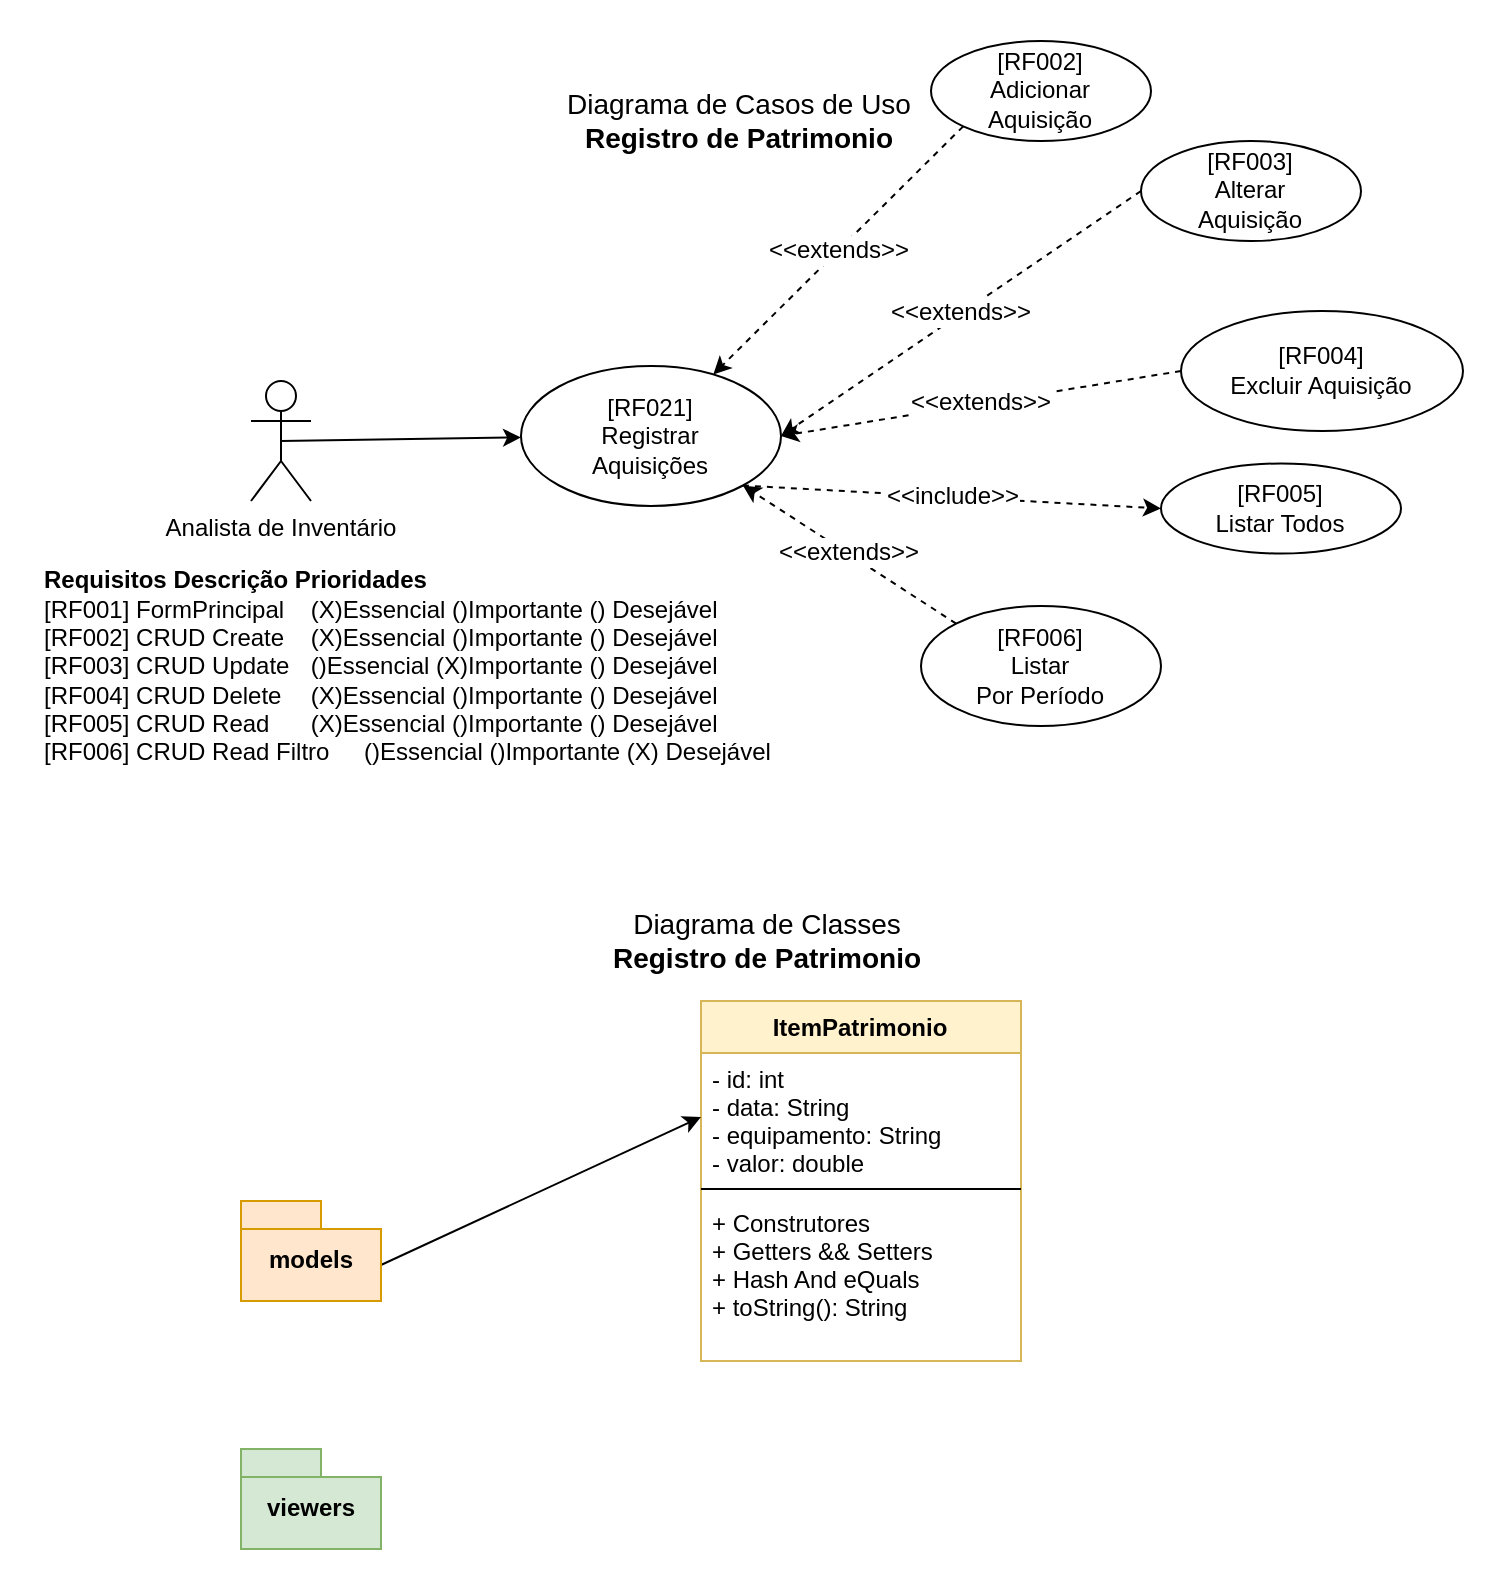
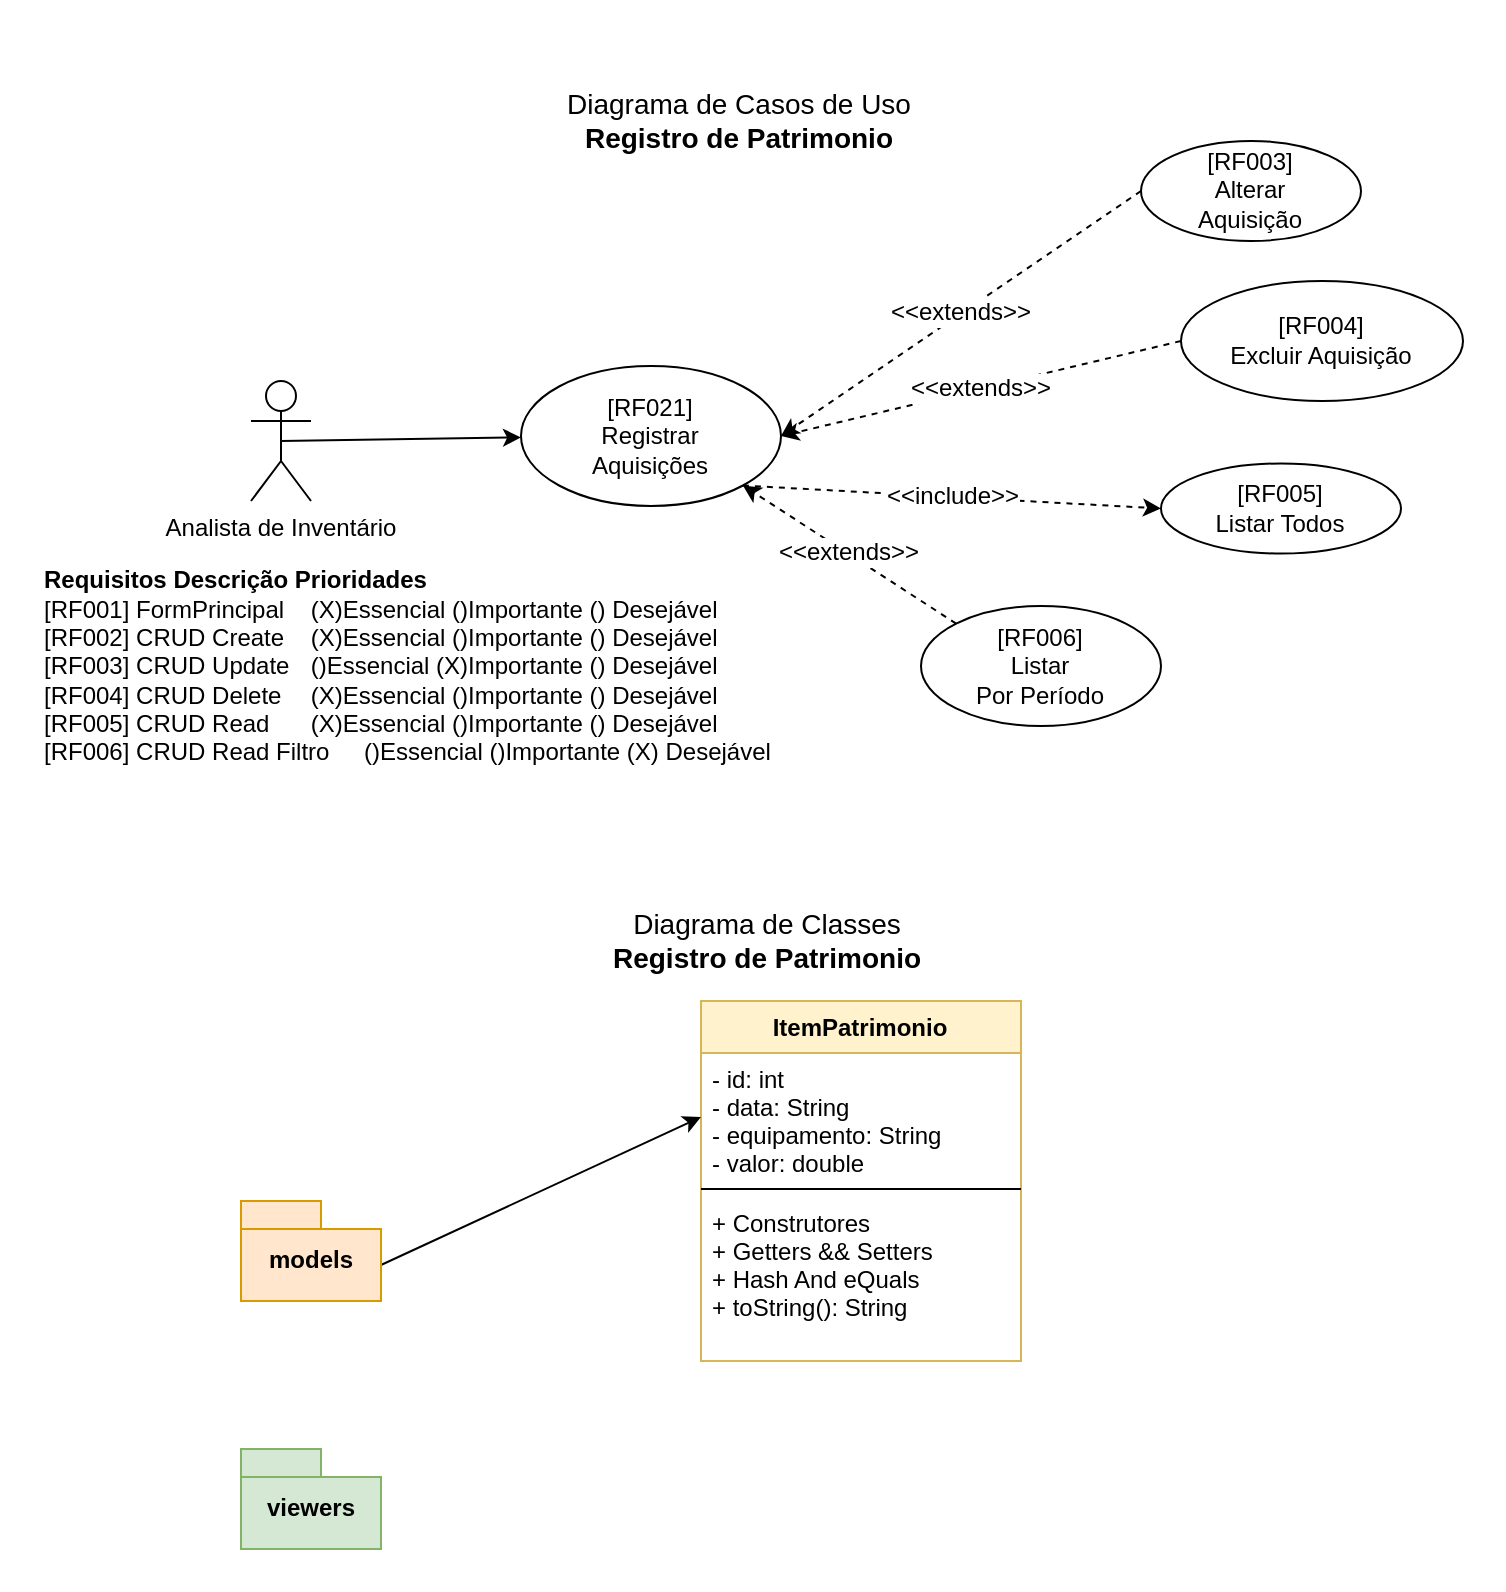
(1041, 91) -> none
(910, 179) -> none
(1322, 371) -> (1322, 341)
